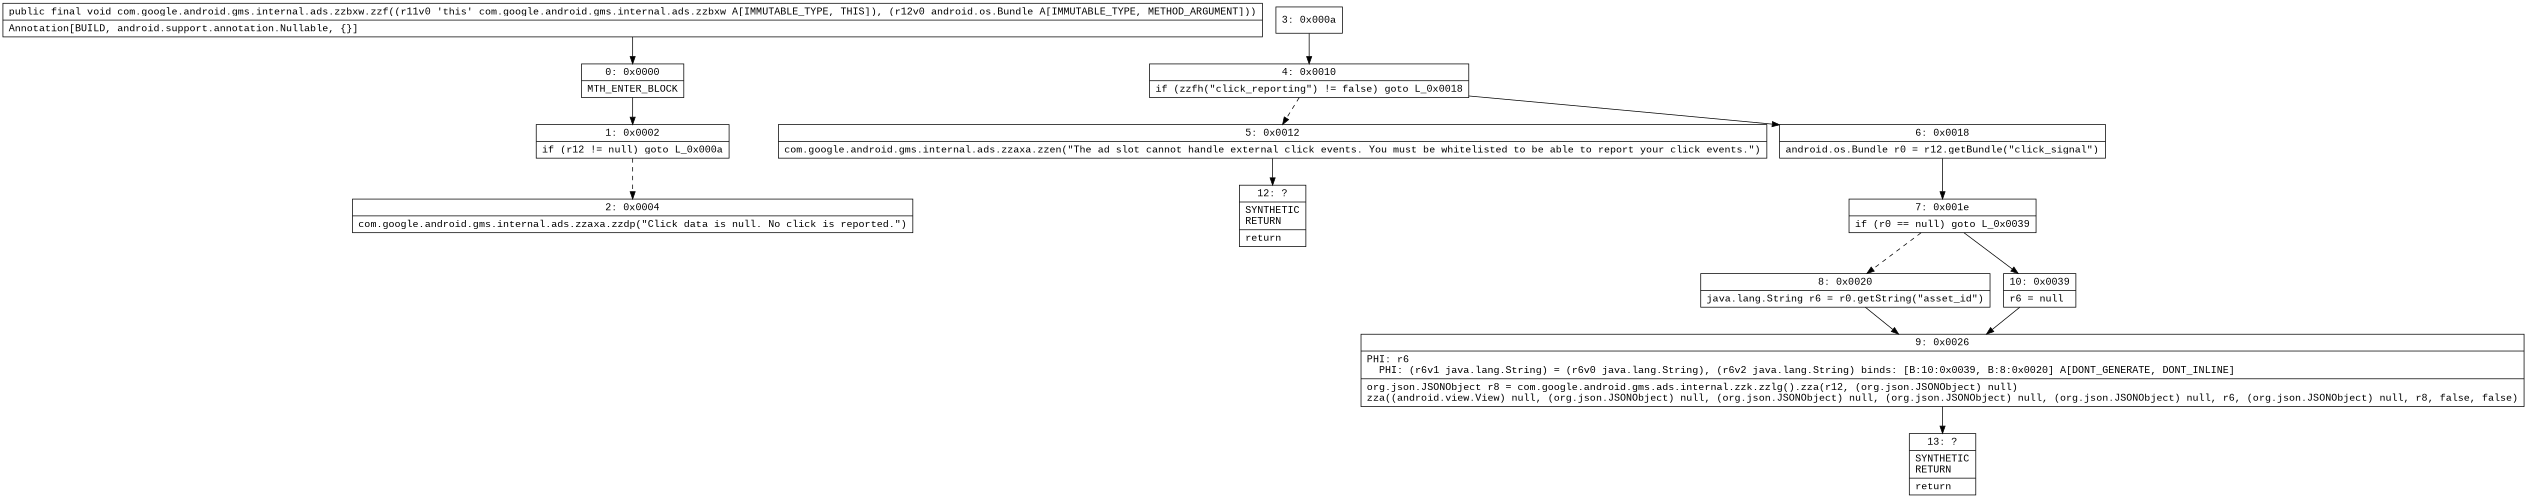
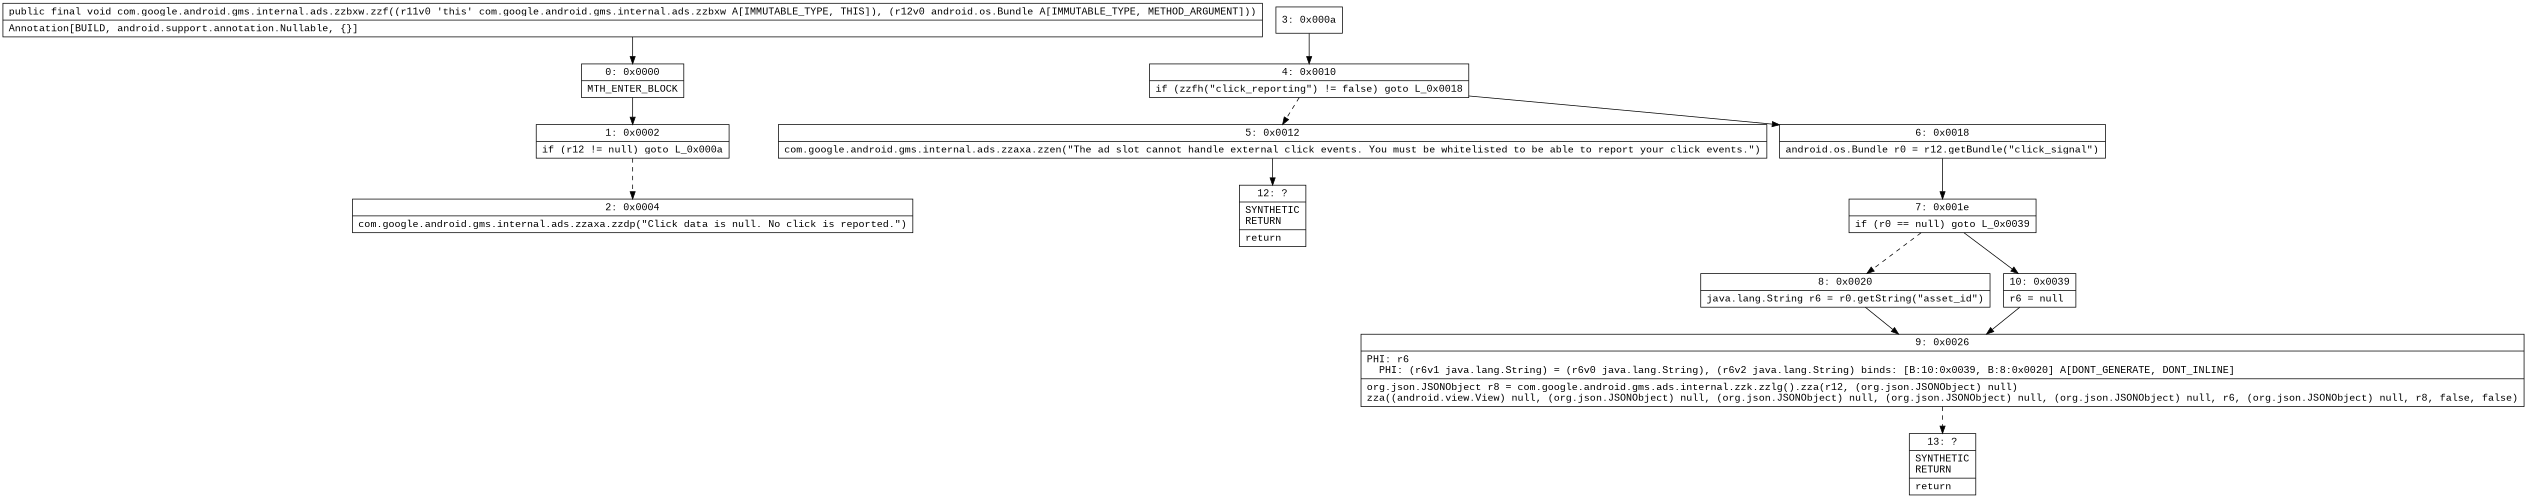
(1943, 416) -> (1943, 416)
